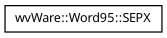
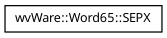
(83, 19) -> (83, 19)
